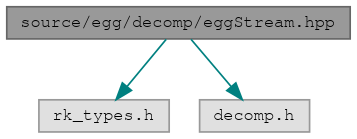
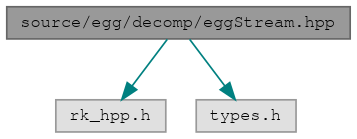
(104, 116) -> (111, 116)
(255, 116) -> (246, 116)
